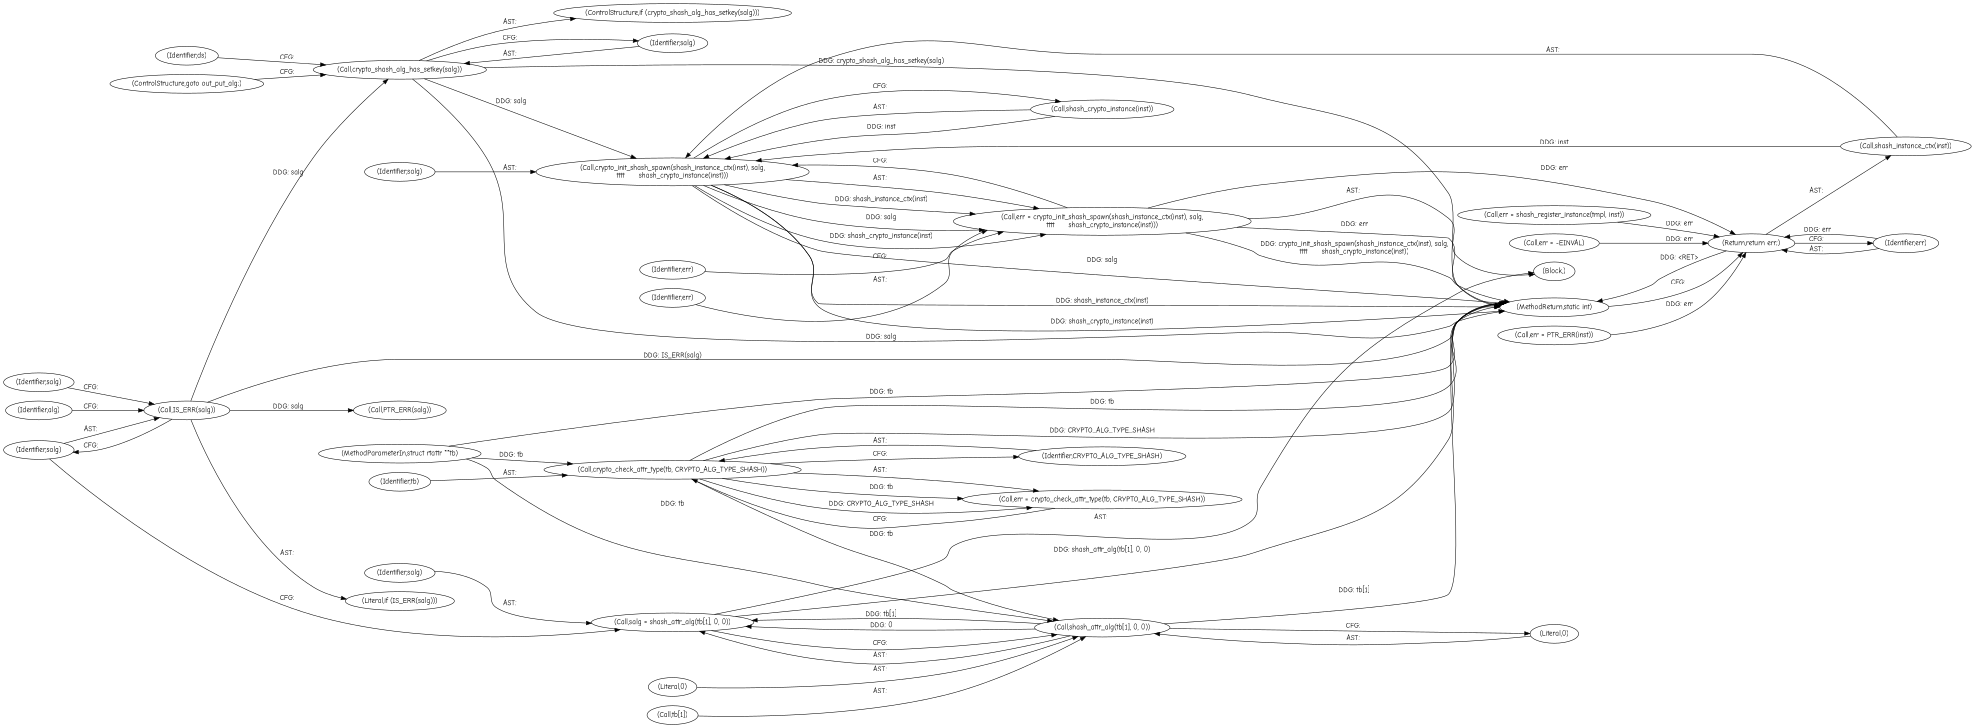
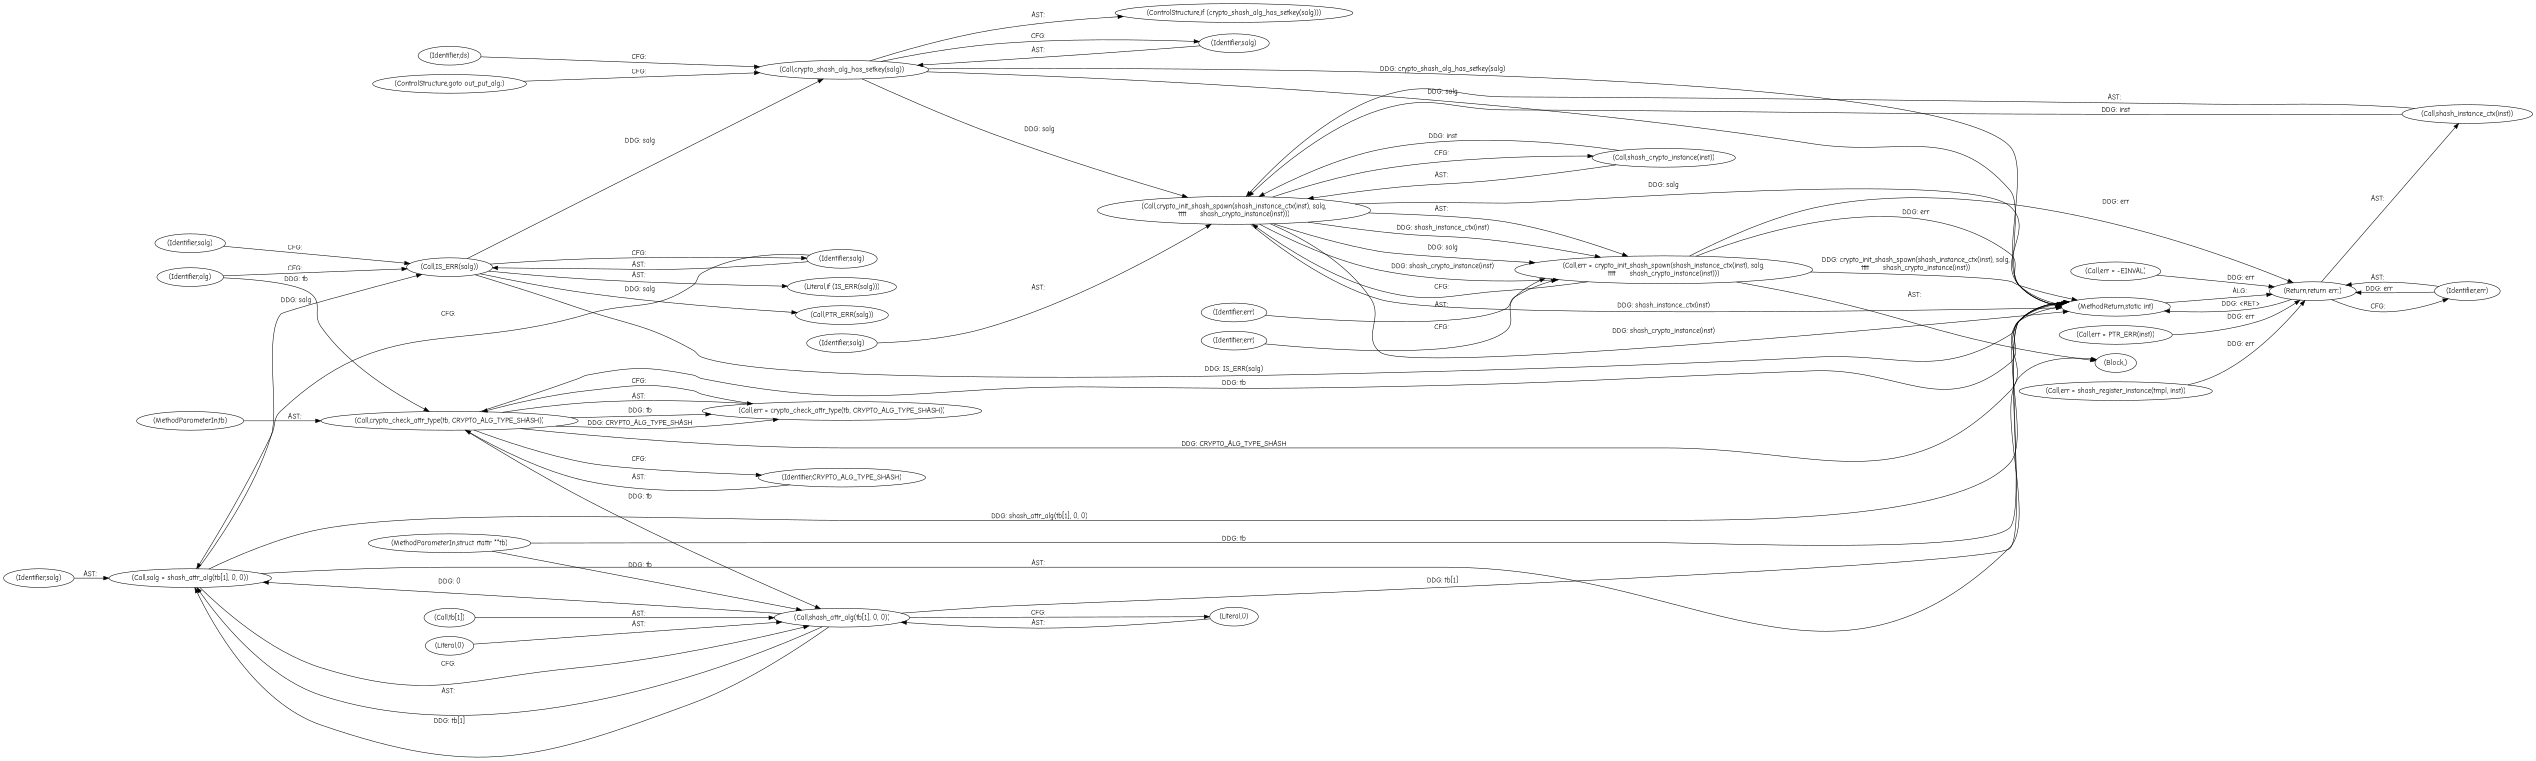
(1679, 283) -> (2241, 291)
none -> (273, 380)
(520, 461) -> (323, 330)
(400, 482) -> (190, 421)
